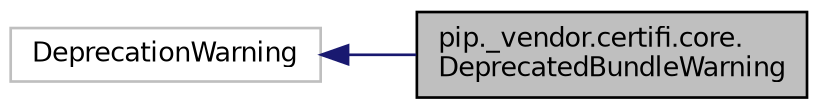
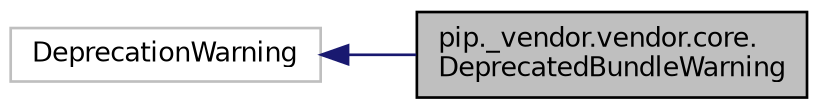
(612, 55) -> (612, 55)
